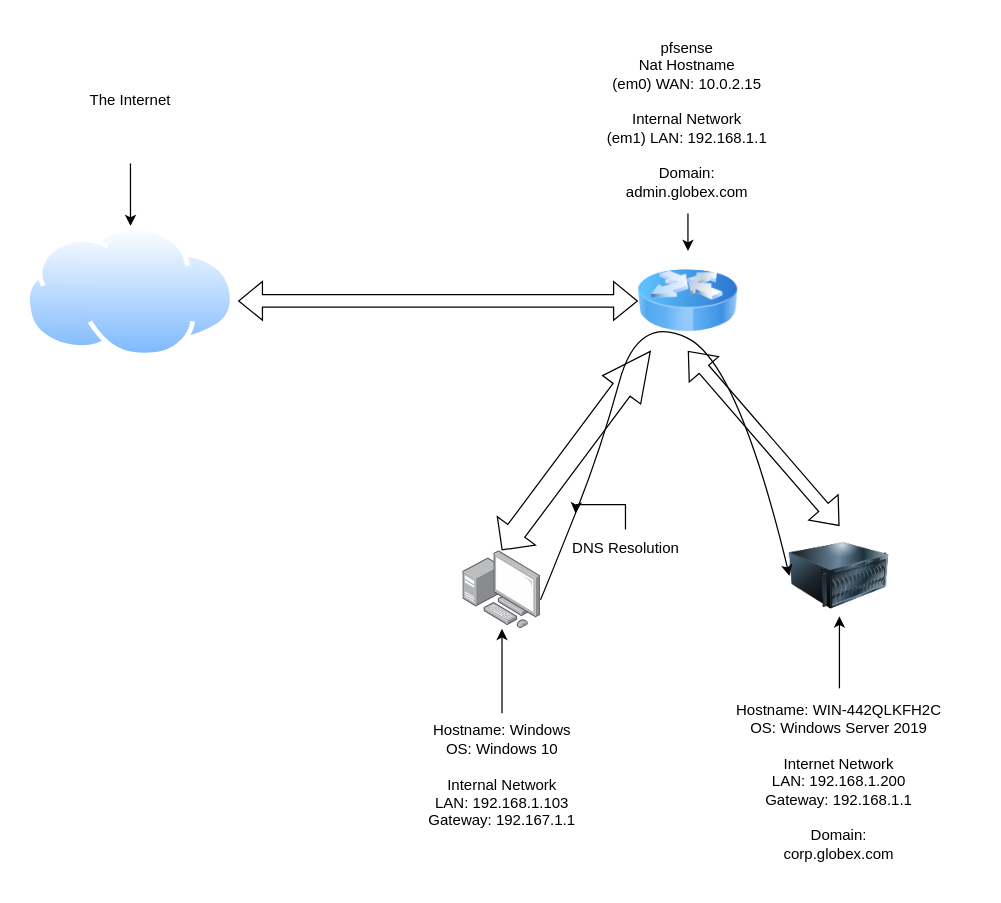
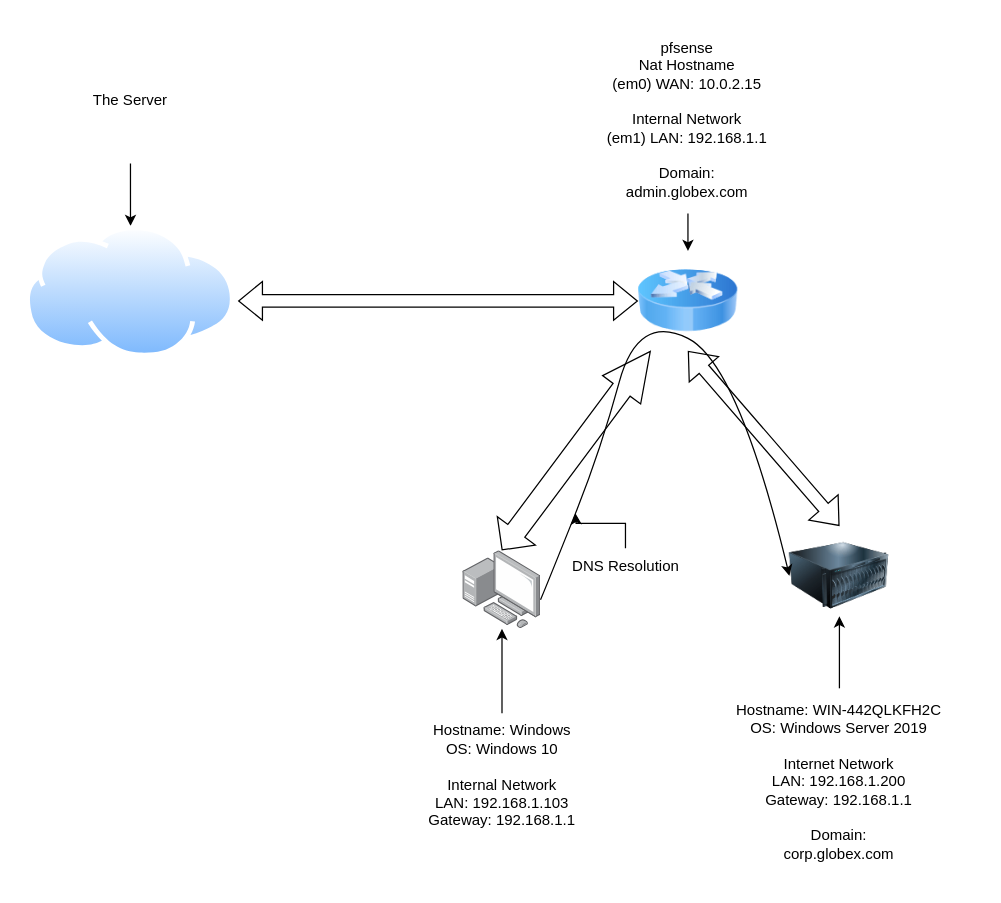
(131, 101) -> (131, 101)
(626, 548) -> (626, 567)
(503, 776) -> (503, 776)
